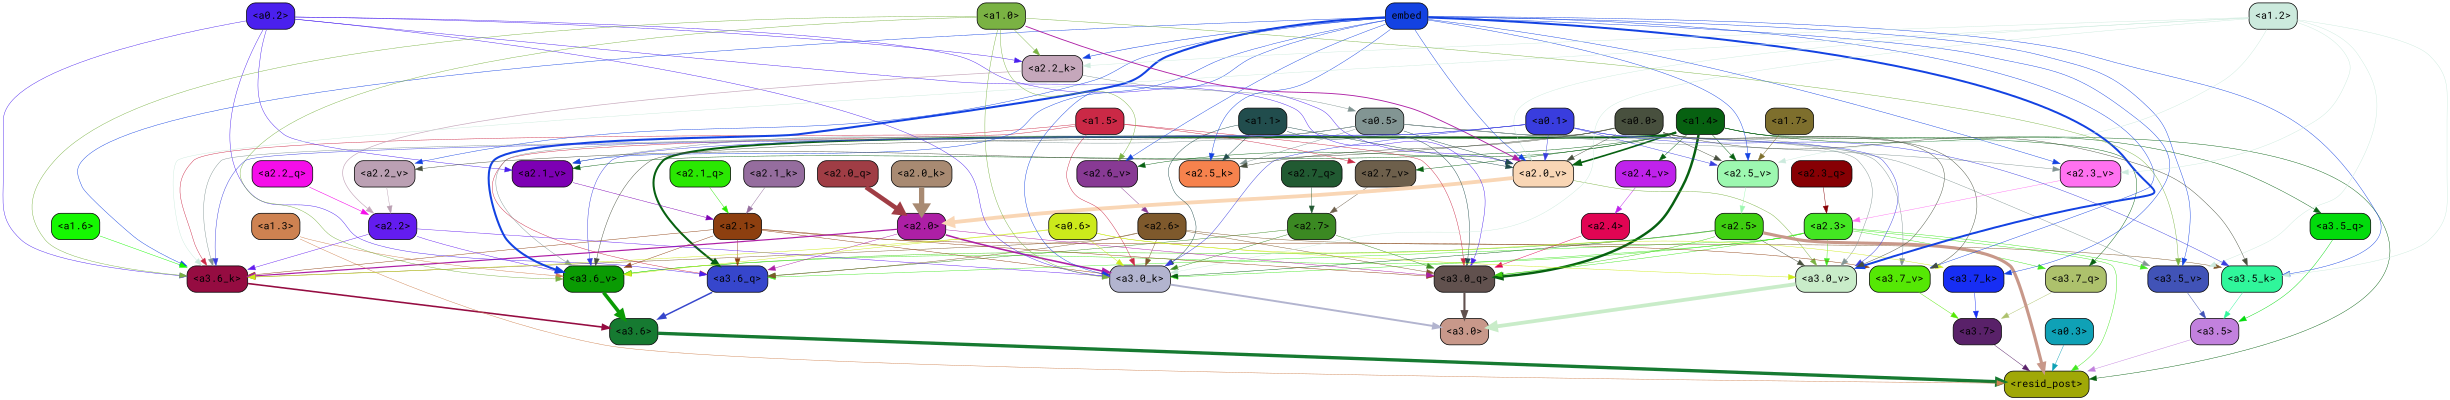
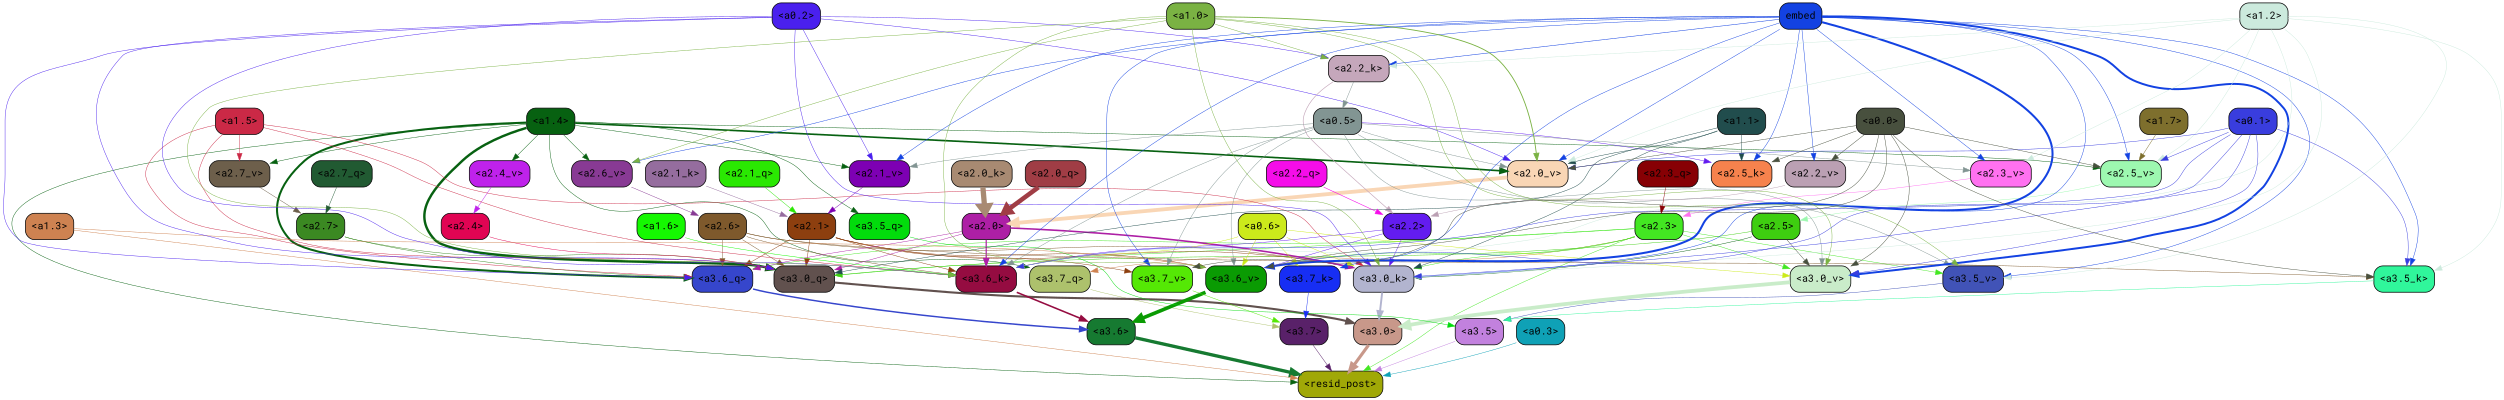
(1297, 92) -> (1420, 32)
(1301, 145) -> (1534, 135)
(1455, 147) -> (1431, 150)
(1705, 192) -> (1439, 137)
(1946, 247) -> (1367, 259)
(1233, 251) -> none
(1173, 253) -> none
(2007, 264) -> (1361, 355)
